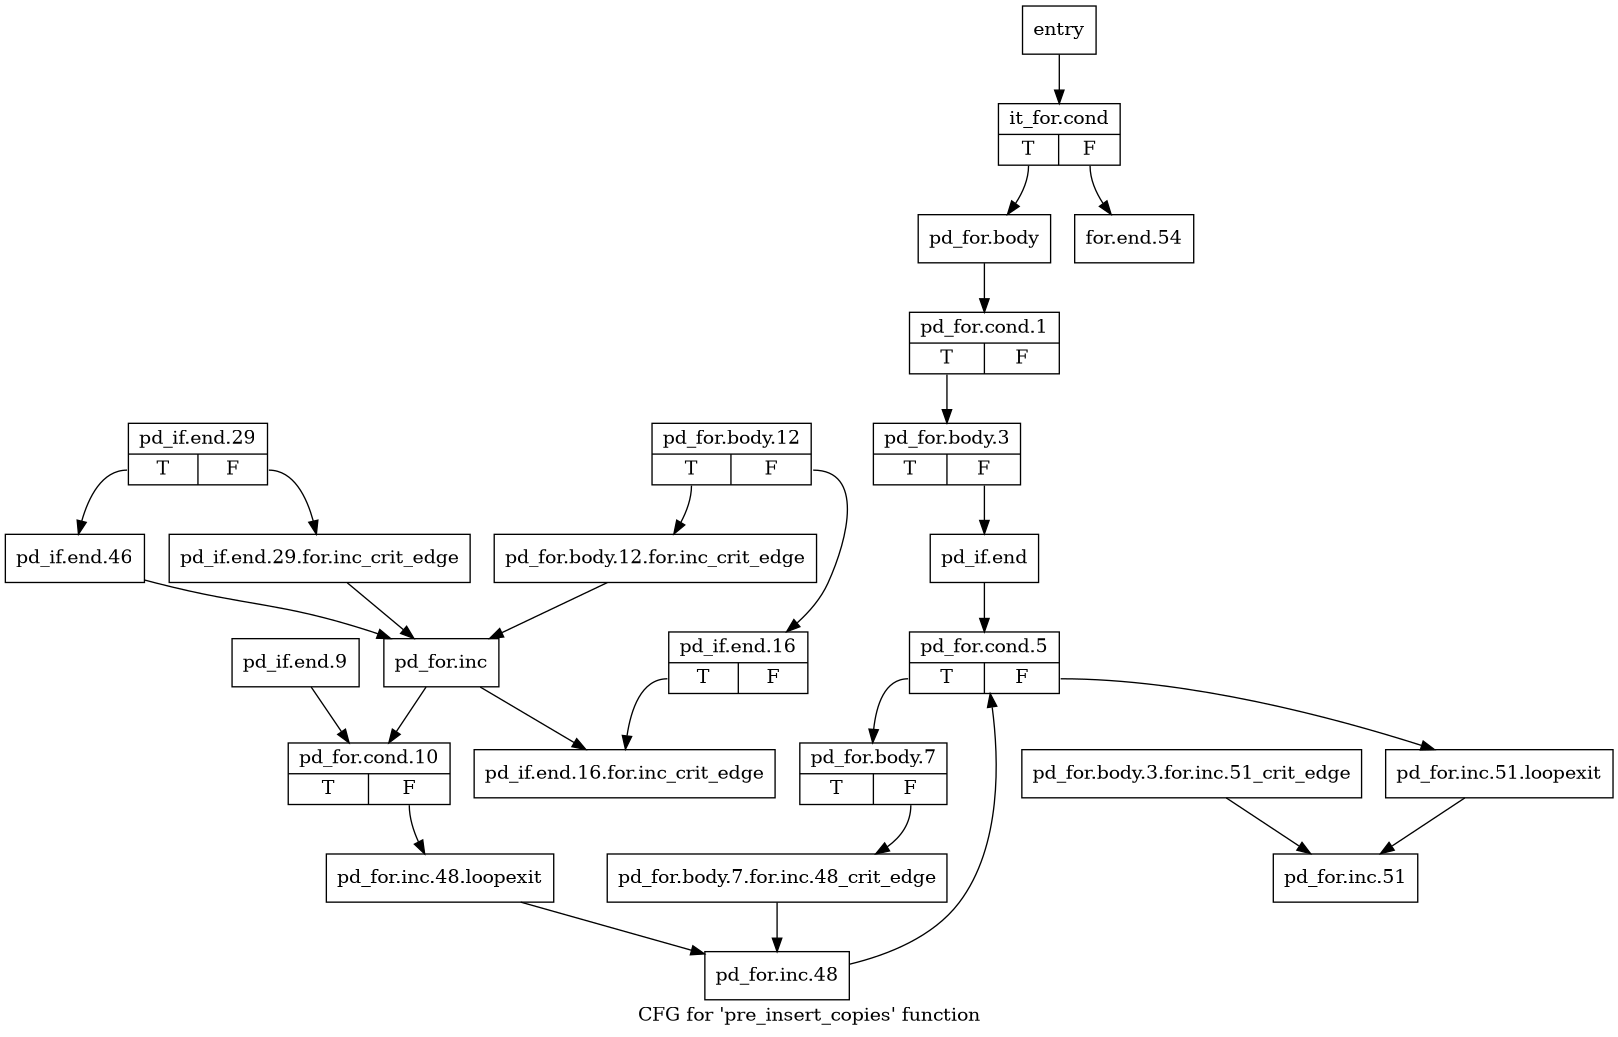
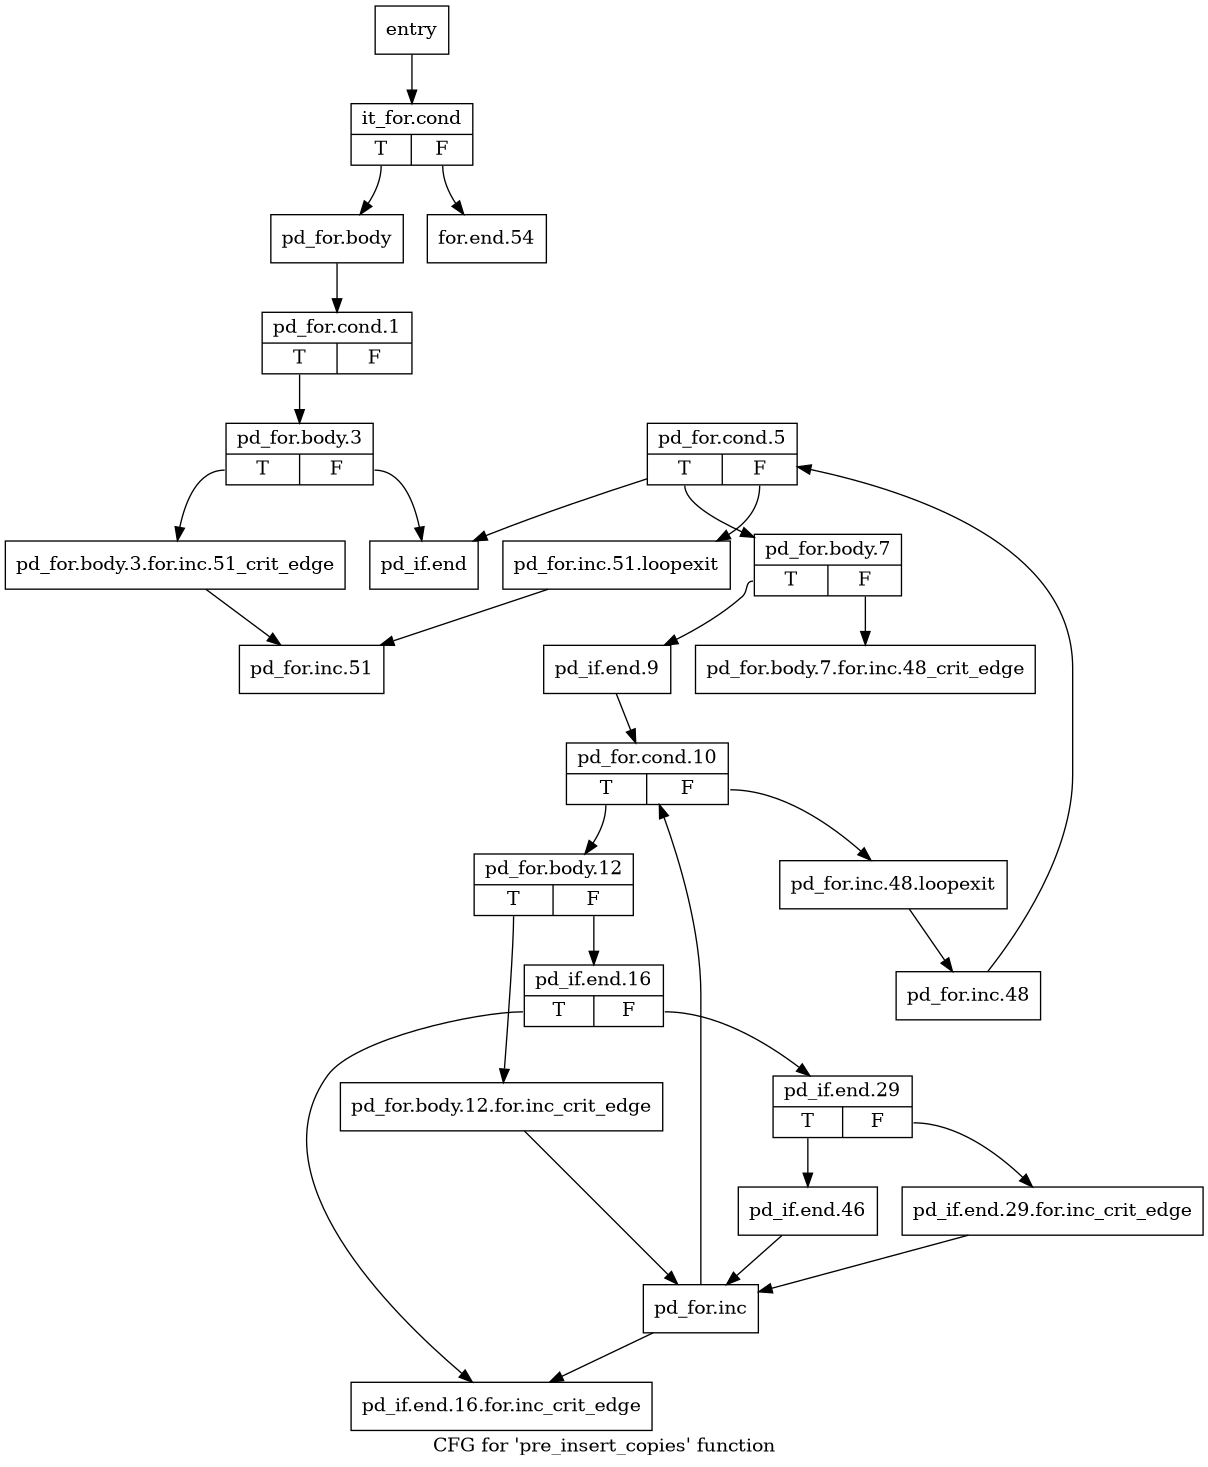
none -> (193, 490)
(984, 601) -> (566, 506)
none -> (719, 614)
none -> (602, 825)
(777, 920) -> none
none -> (736, 1029)
